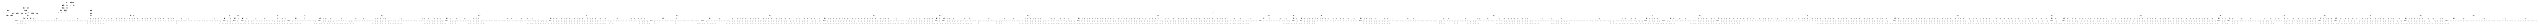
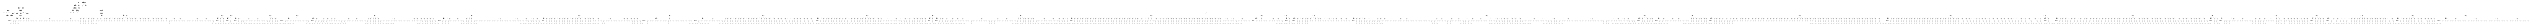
(17, 13) -> none
(33, 13) -> none
